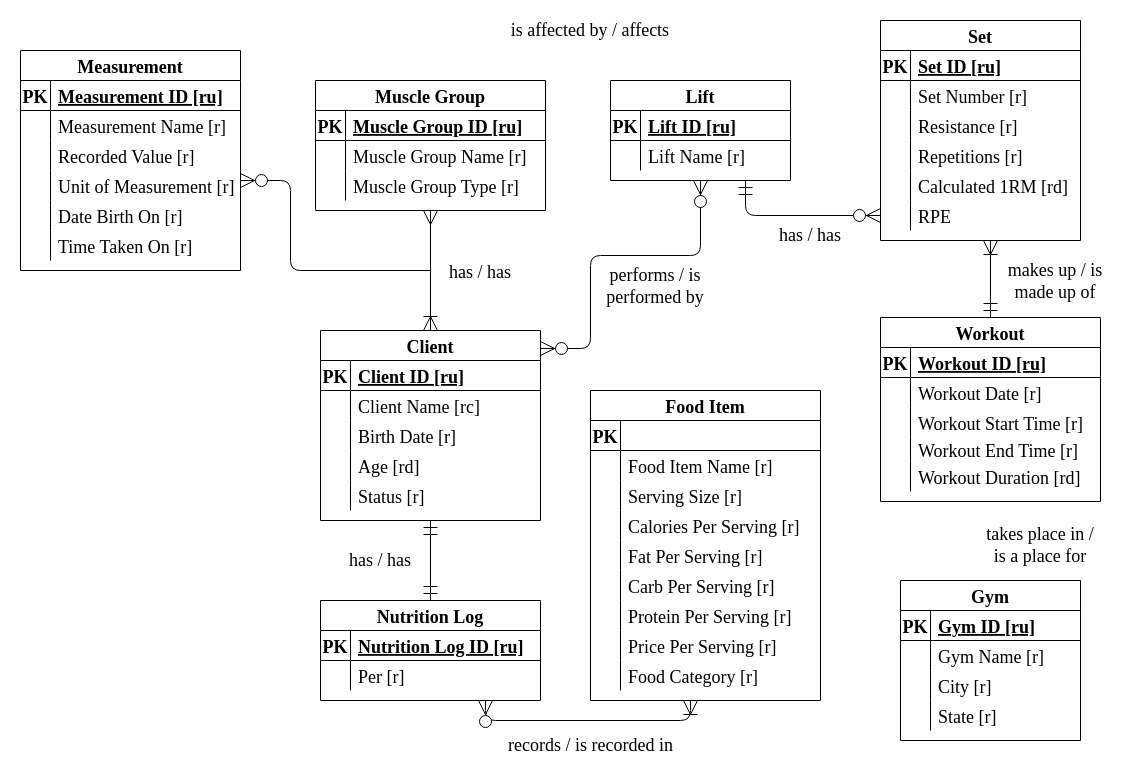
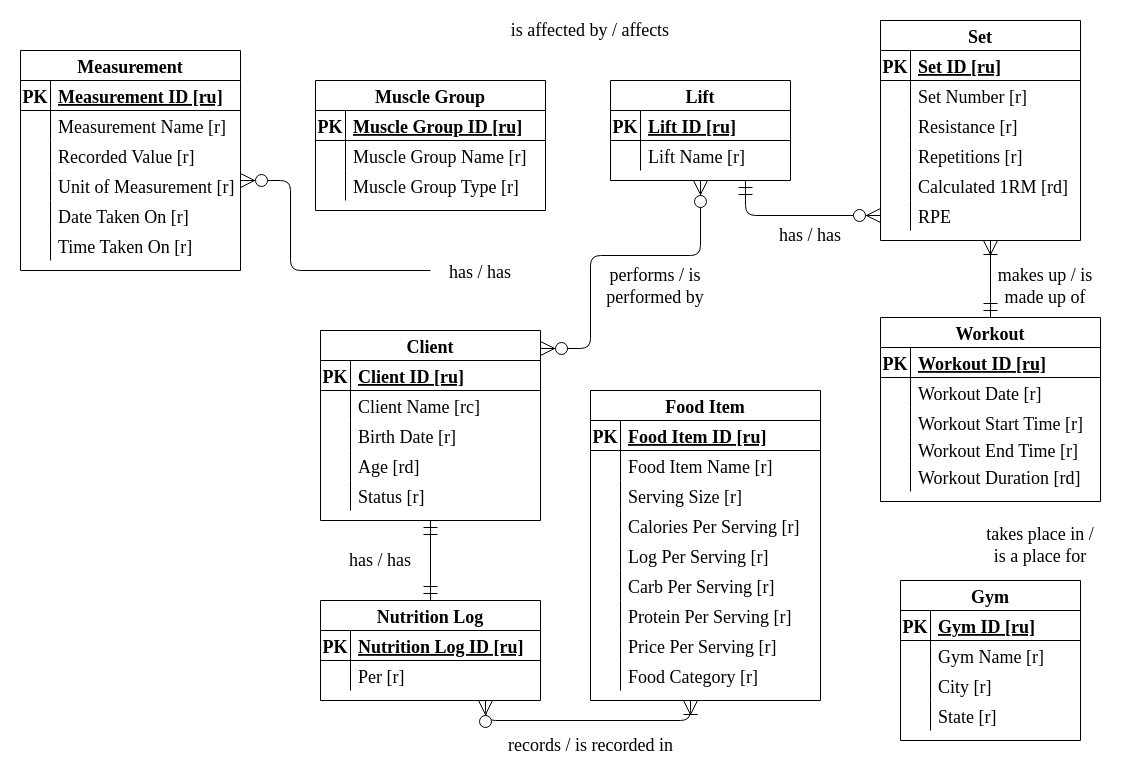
(134, 217) -> (137, 217)
(431, 272) -> none
(1056, 282) -> (1046, 287)
none -> (721, 436)
(714, 557) -> (714, 557)
